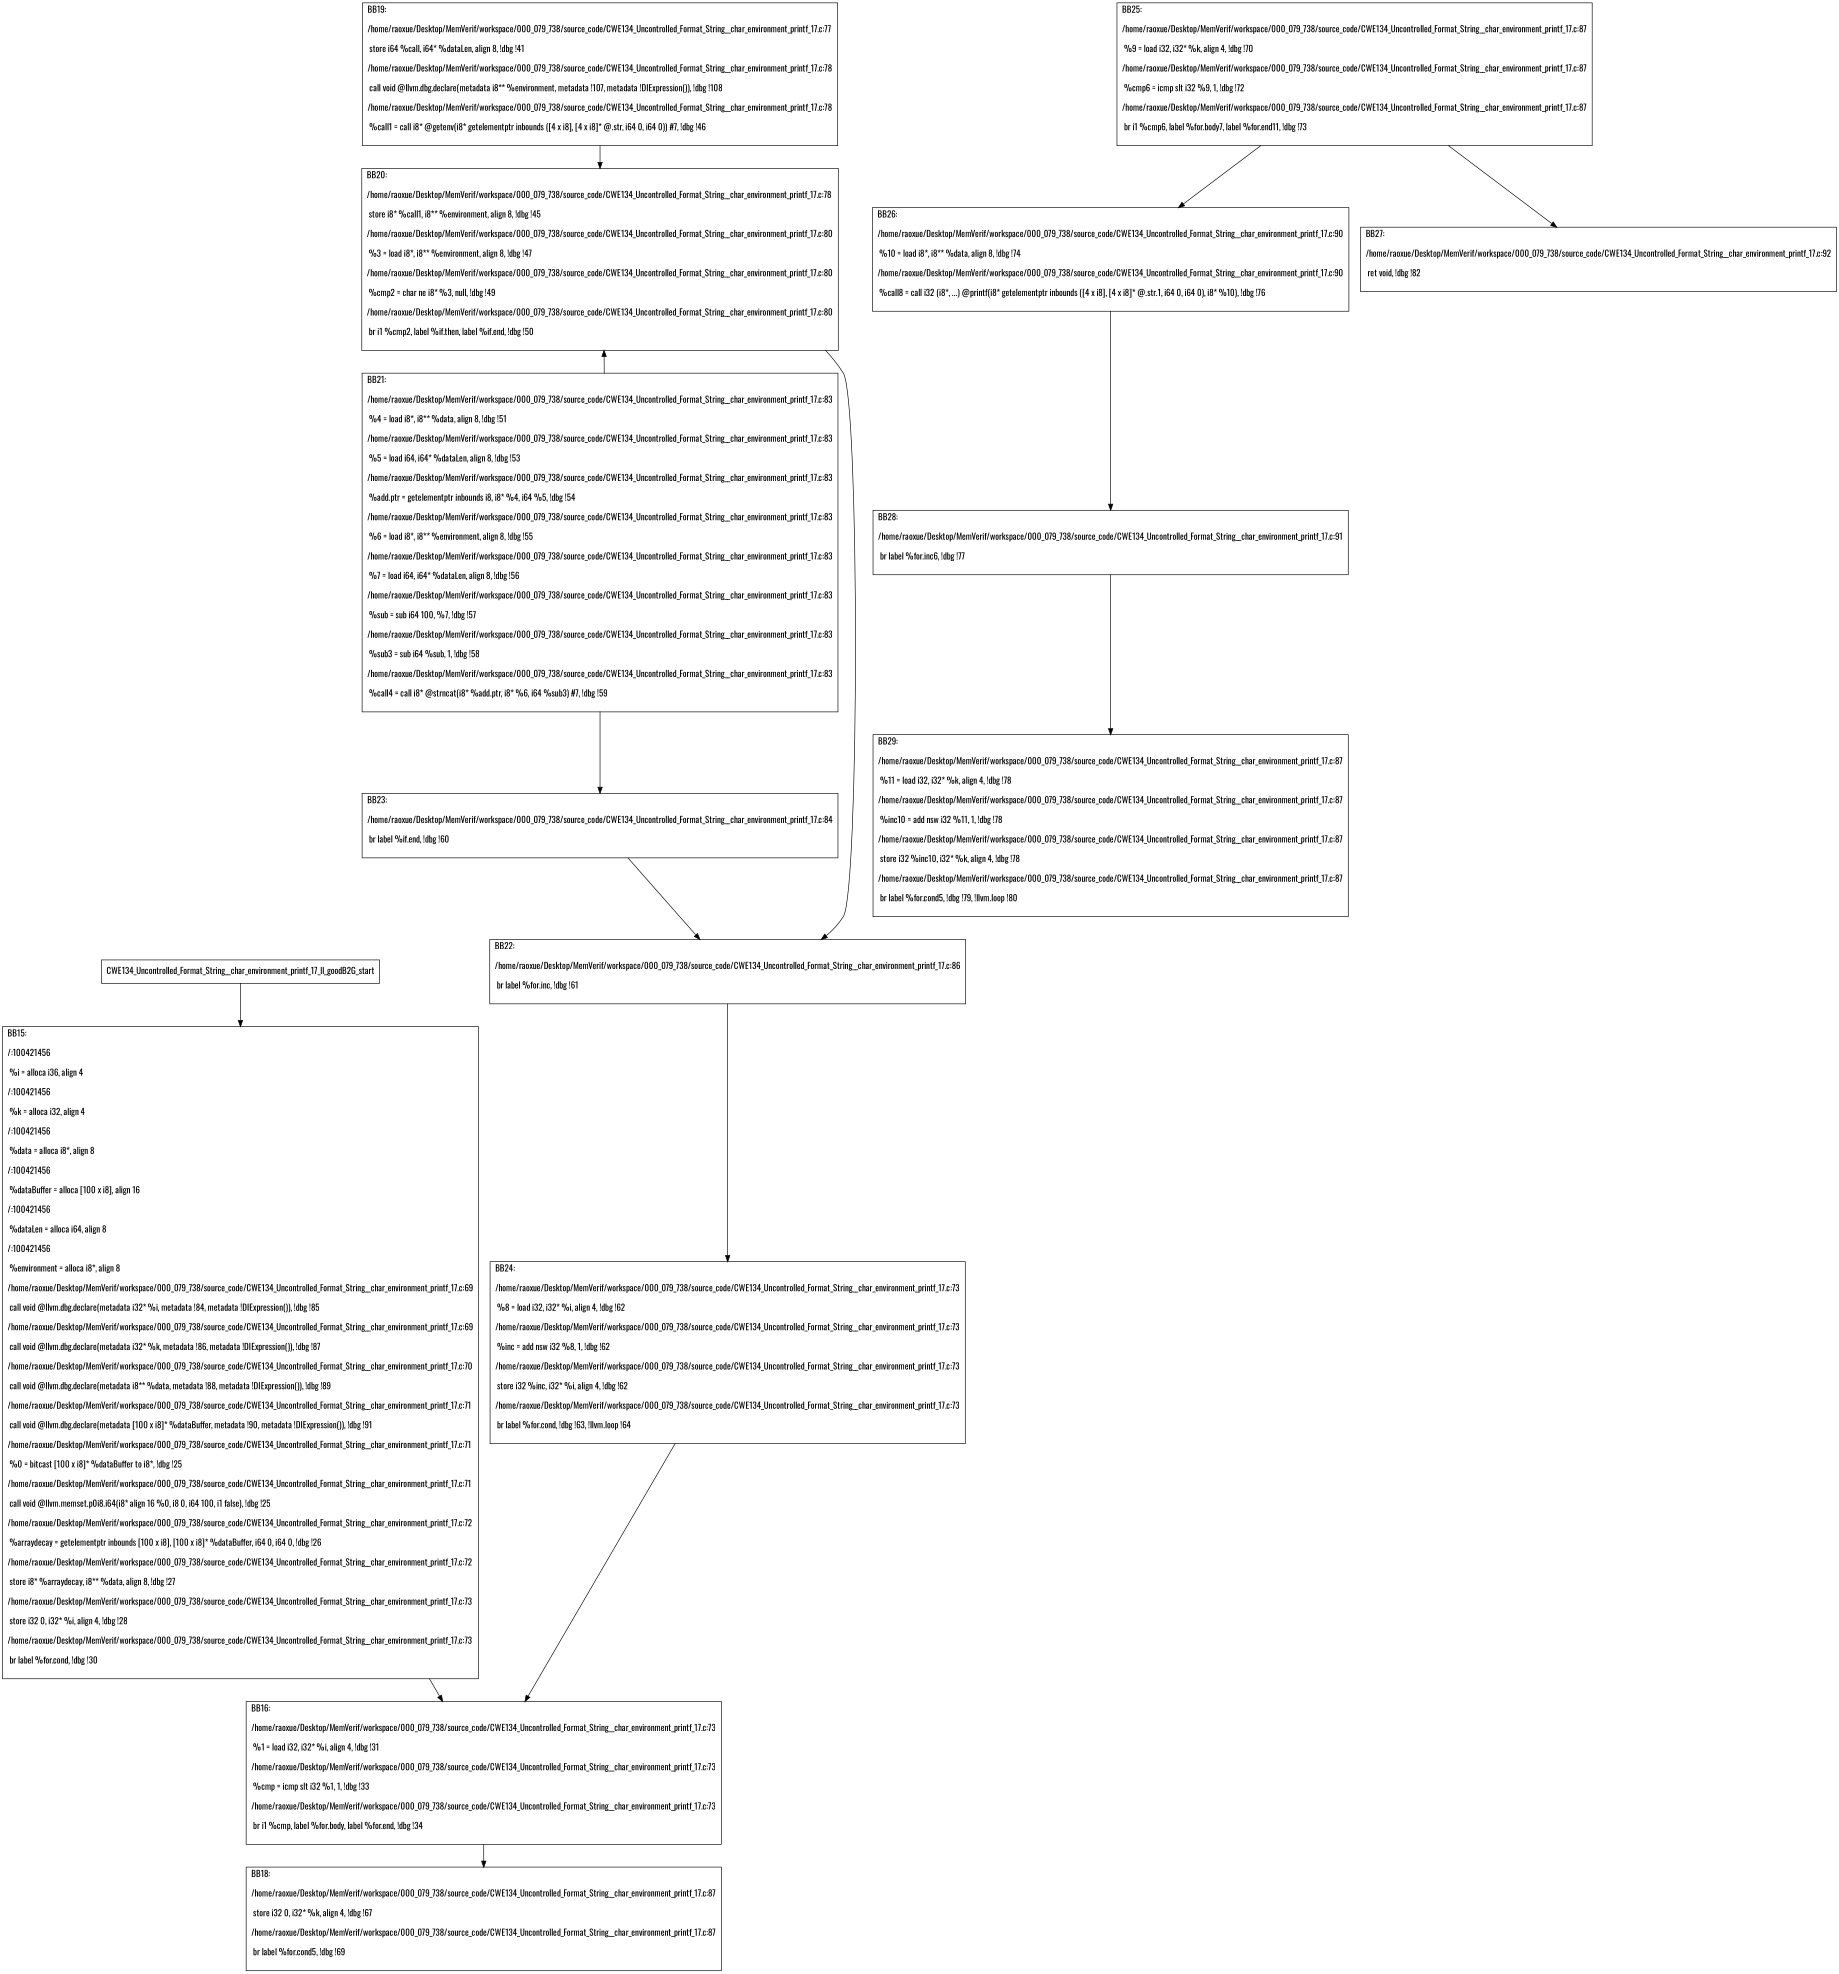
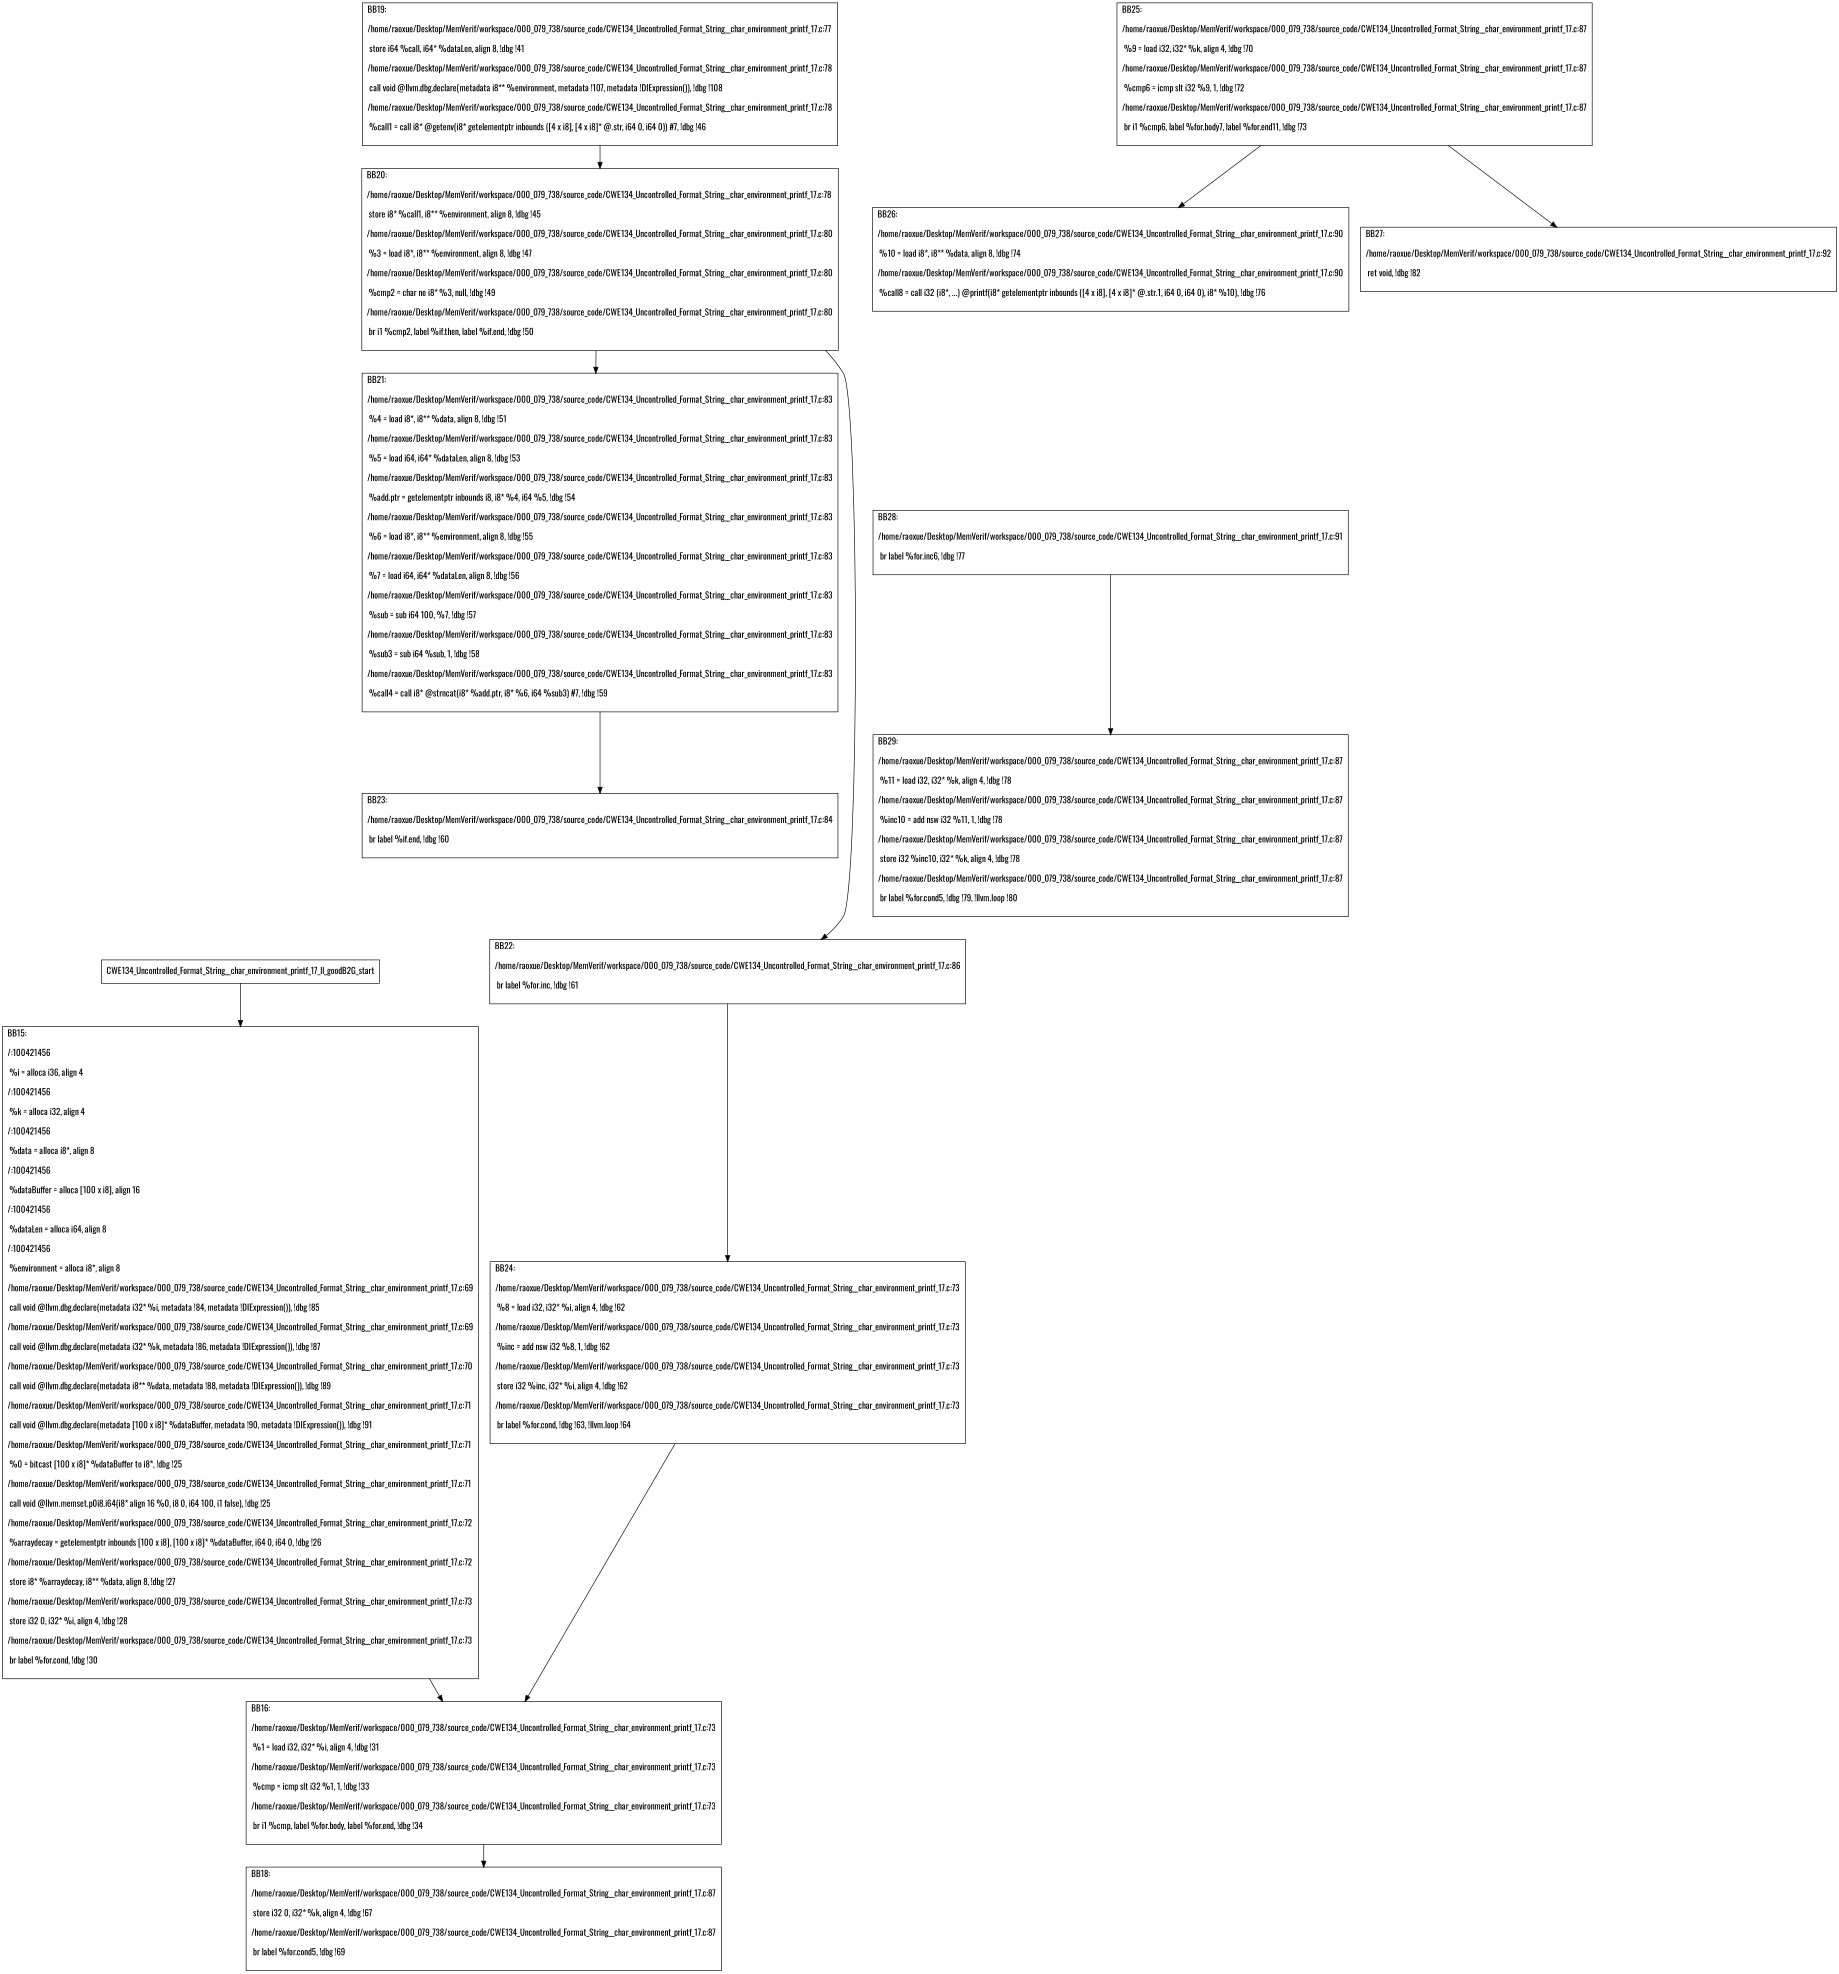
(604, 365) -> (596, 359)
(1111, 407) -> none
(662, 896) -> none
